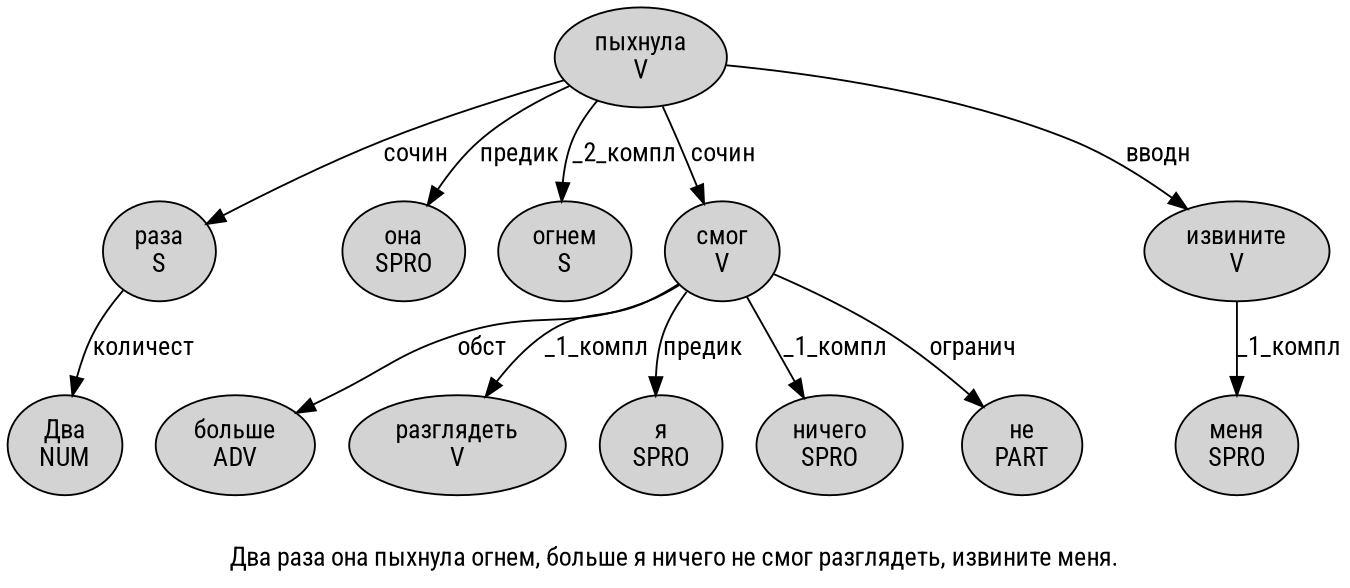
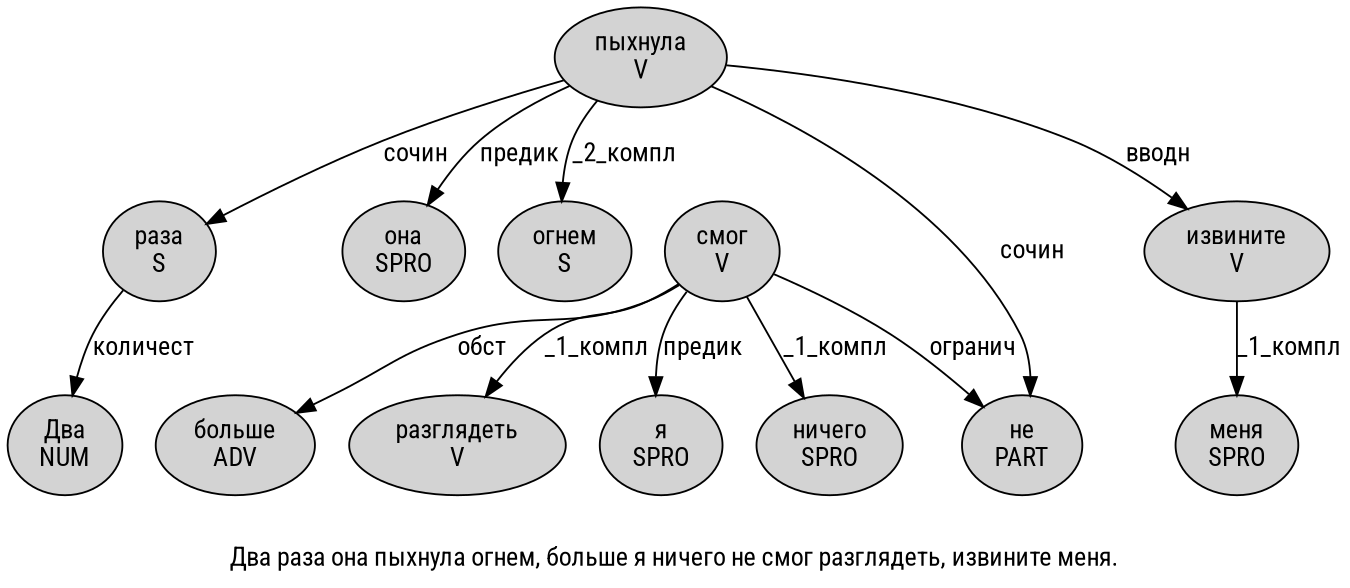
(680, 146) -> (904, 199)
